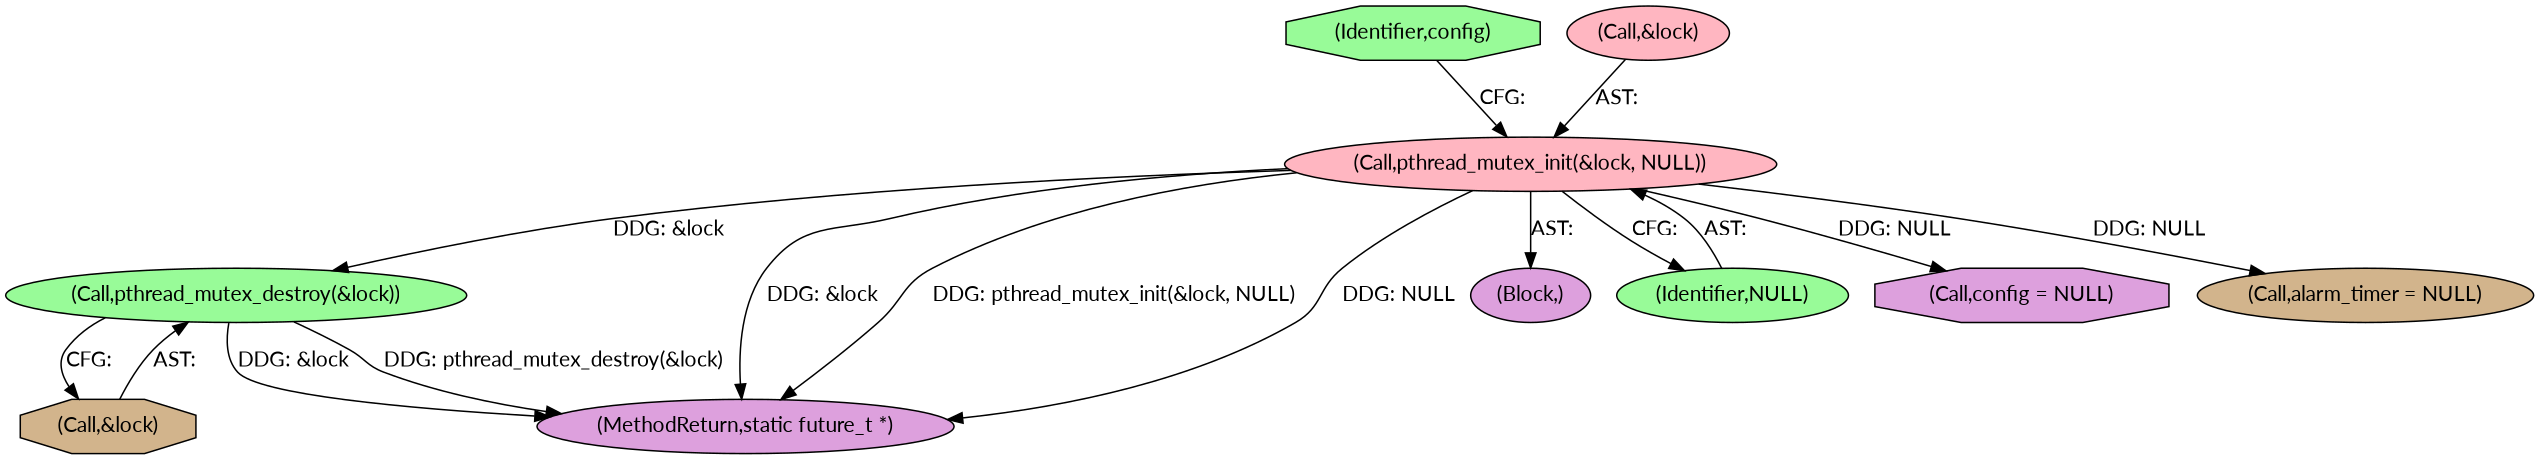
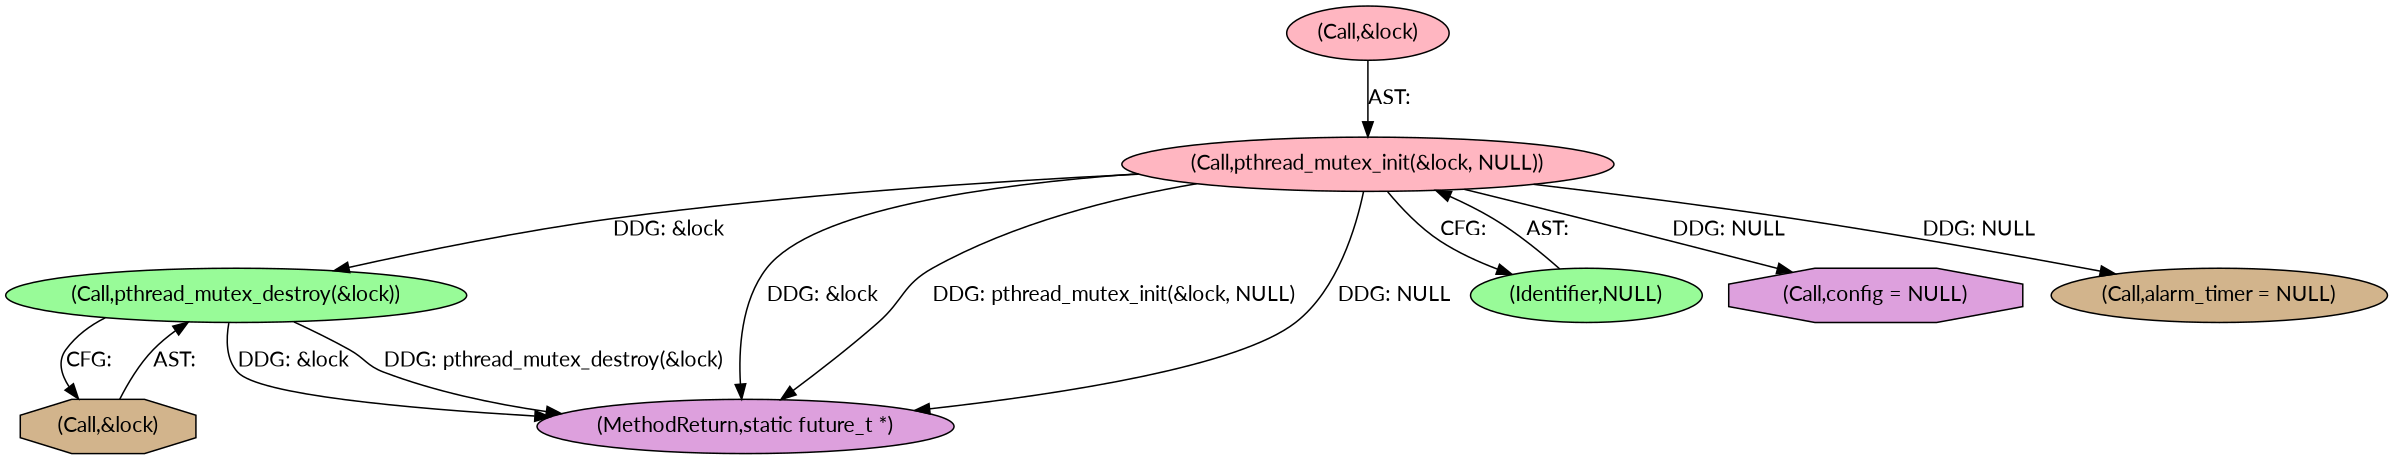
(1413, 33) -> none
(1531, 295) -> none
